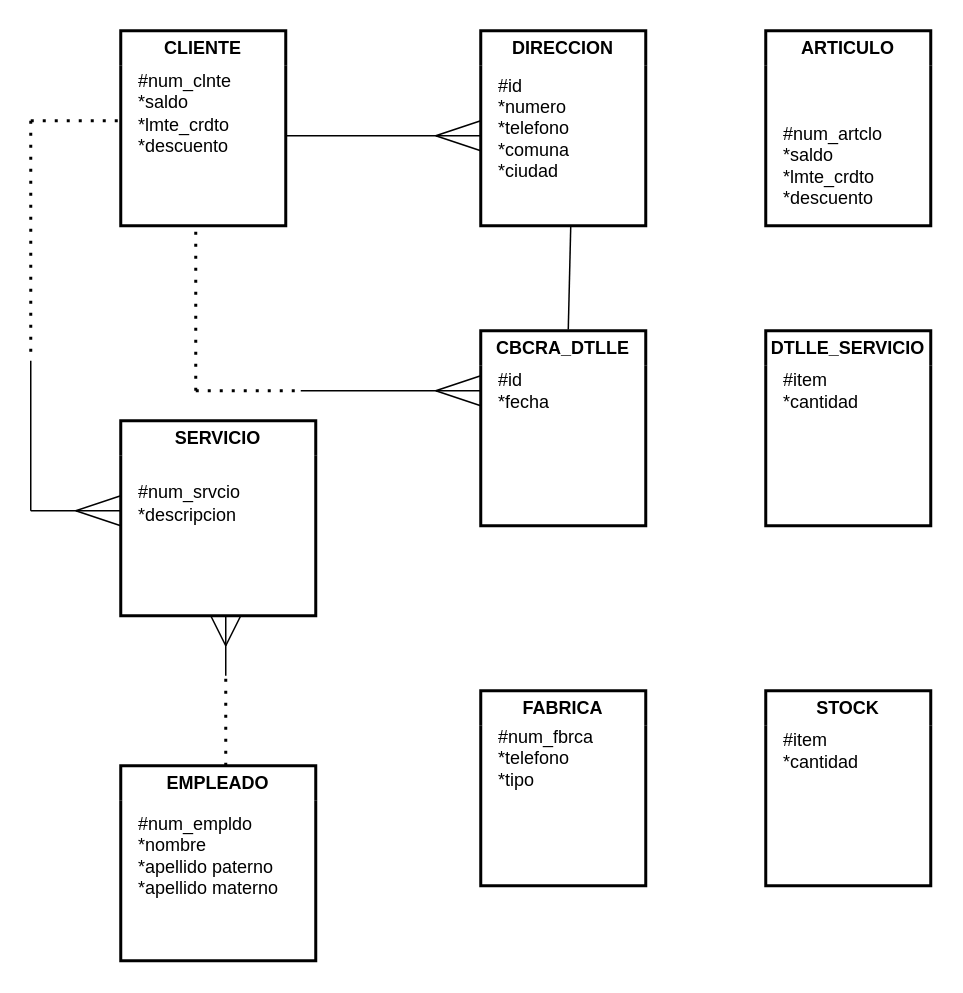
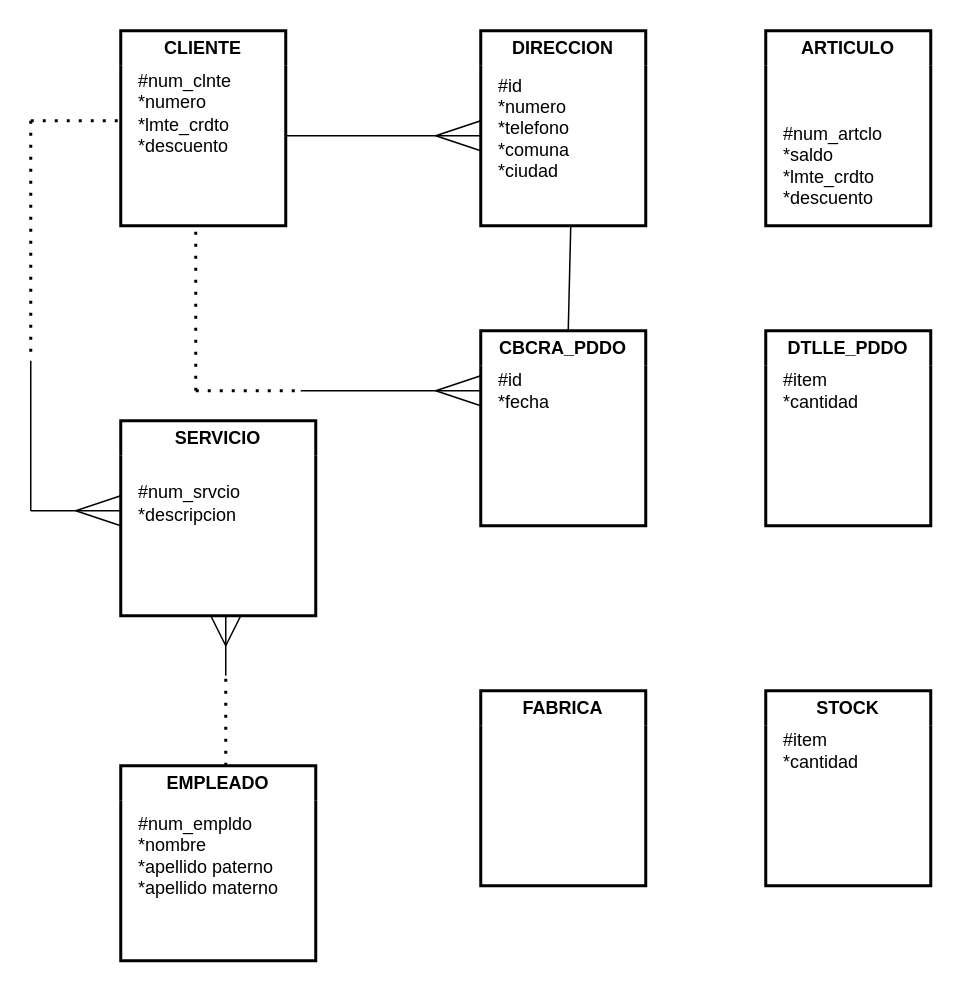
(192, 113) -> (192, 113)
(563, 349) -> (563, 349)
(848, 349) -> (848, 349)
(563, 758) -> none
